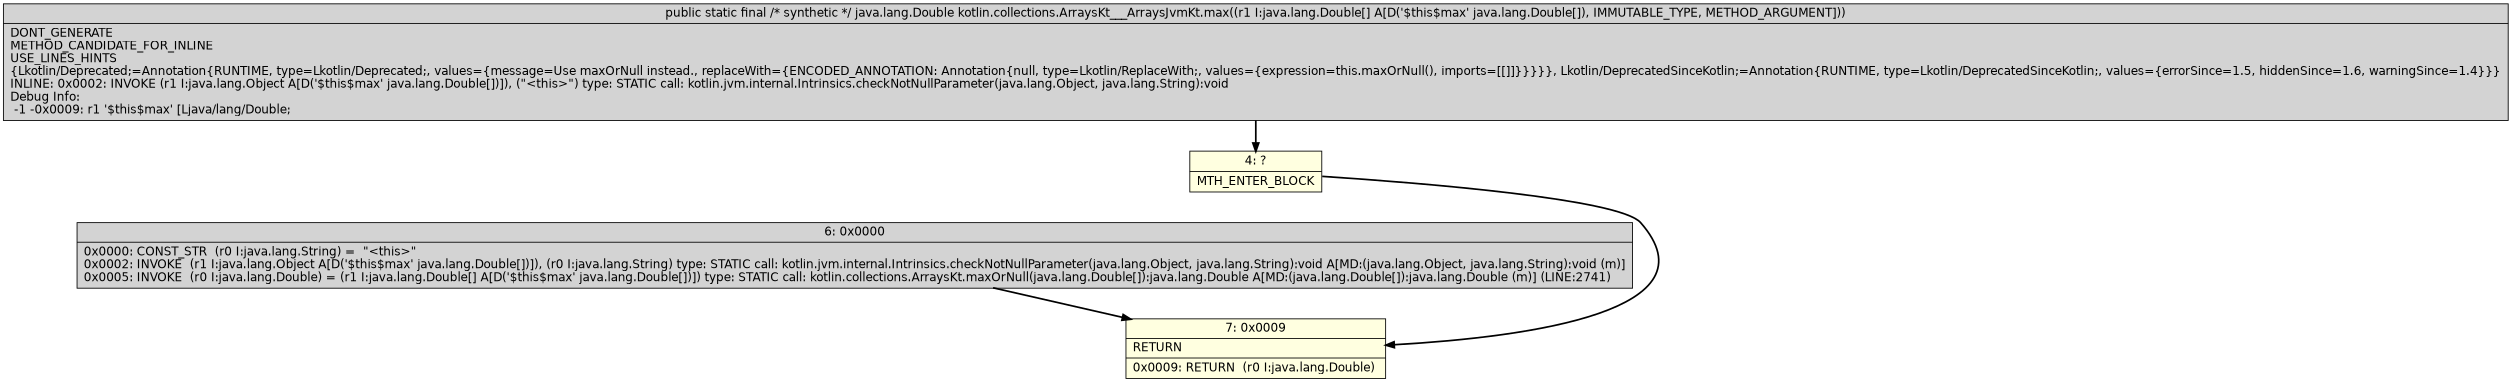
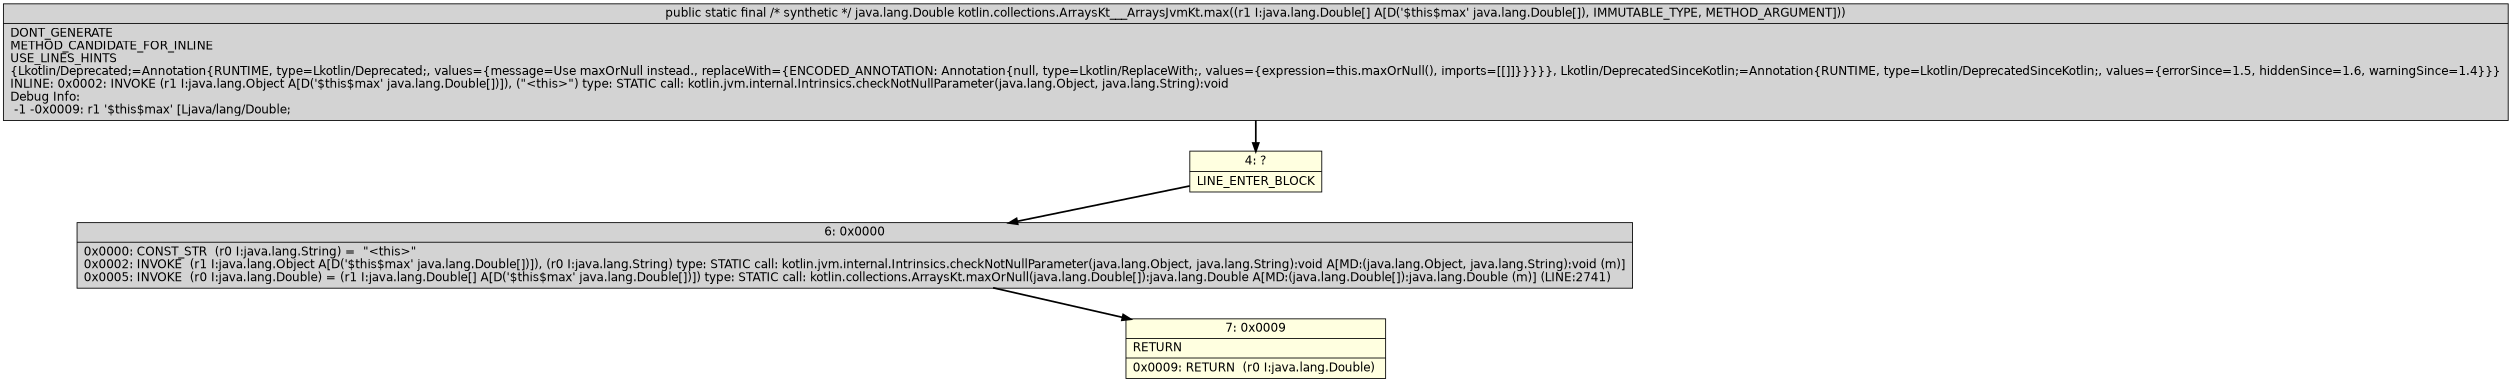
(1256, 181) -> (1256, 181)
(1643, 227) -> (1104, 204)
